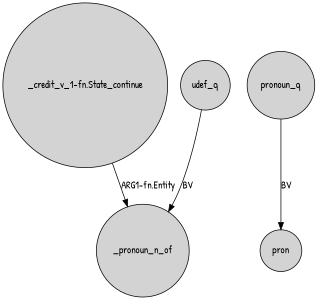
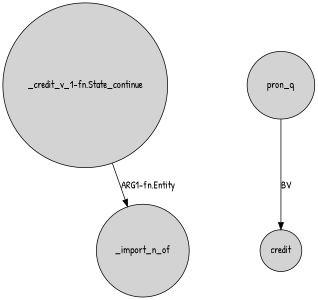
(205, 85) -> none
(281, 85) -> (281, 85)
(143, 251) -> (143, 251)
(281, 251) -> (281, 251)
